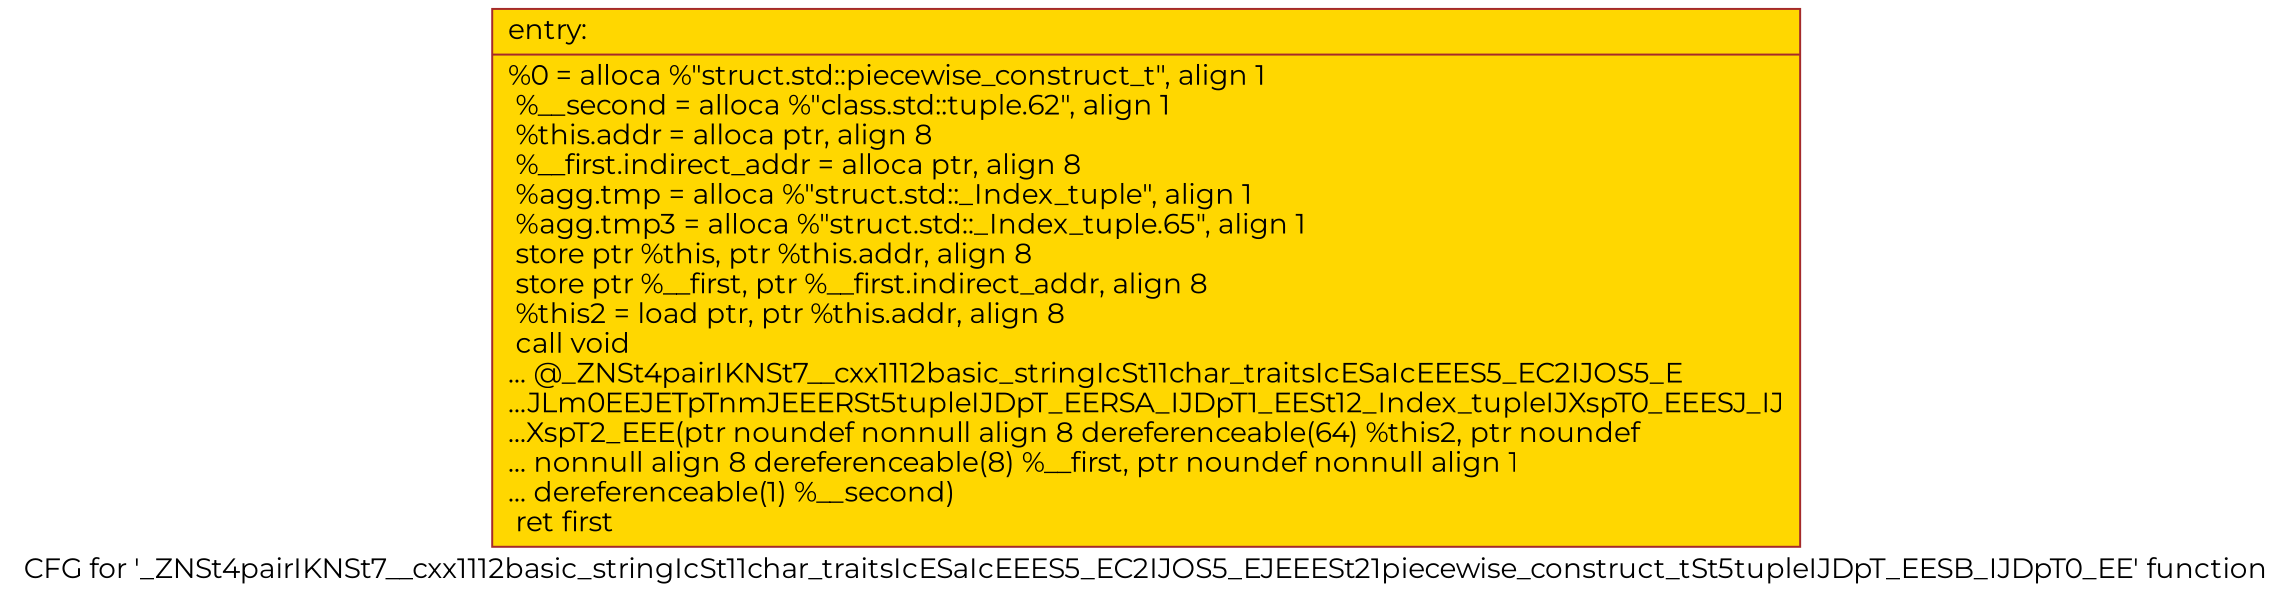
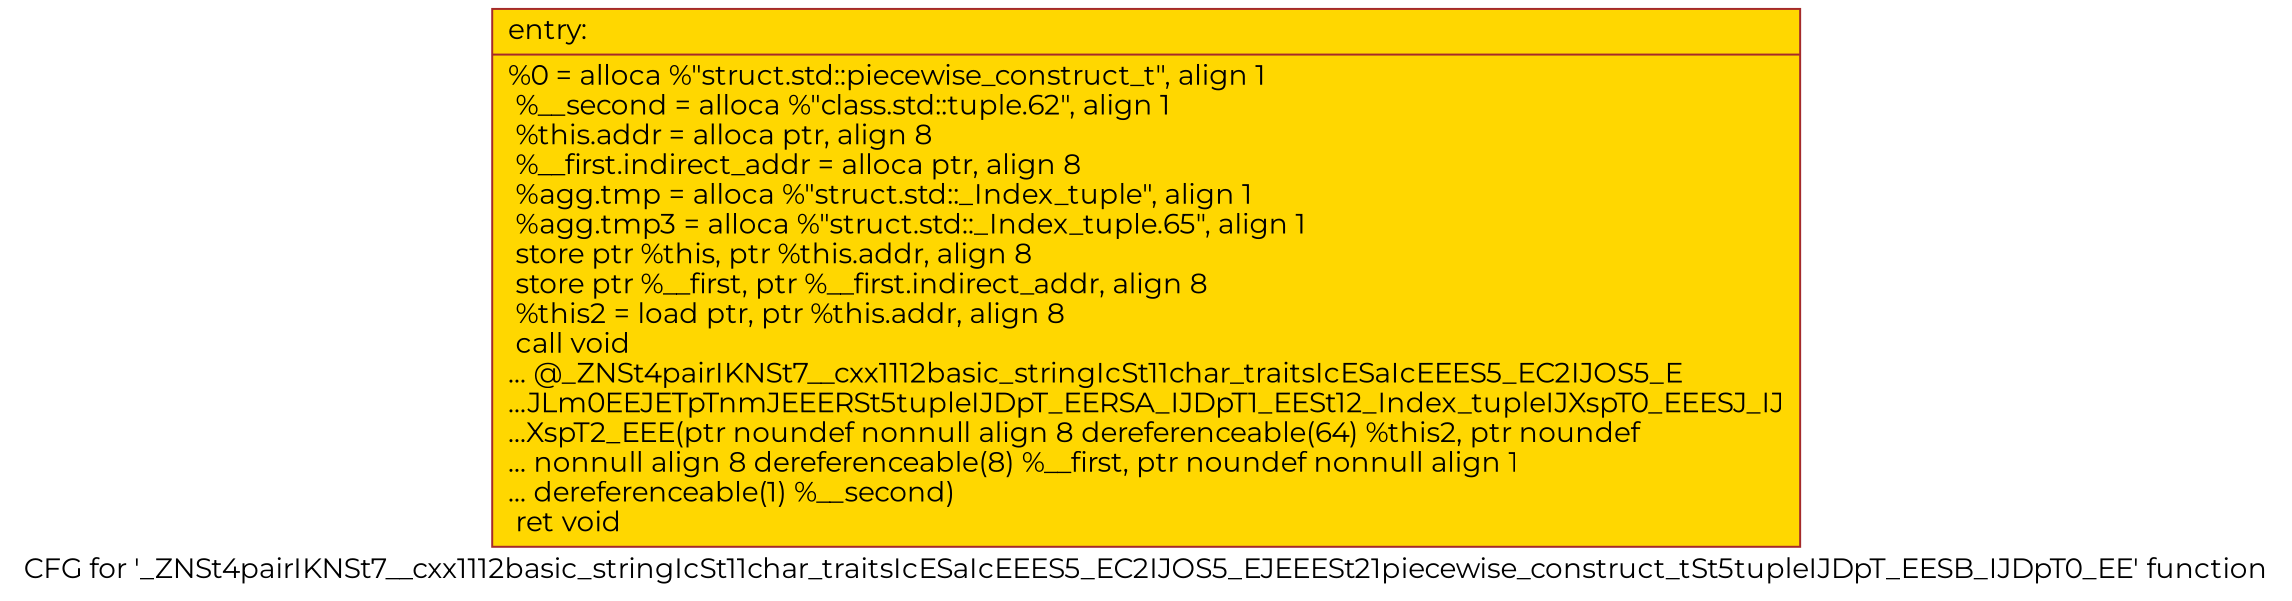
(562, 523) -> (566, 523)
